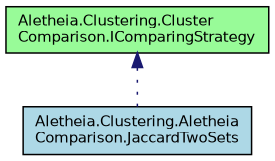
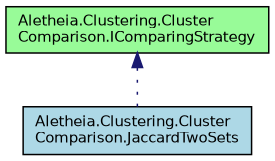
(137, 131) -> (137, 131)
